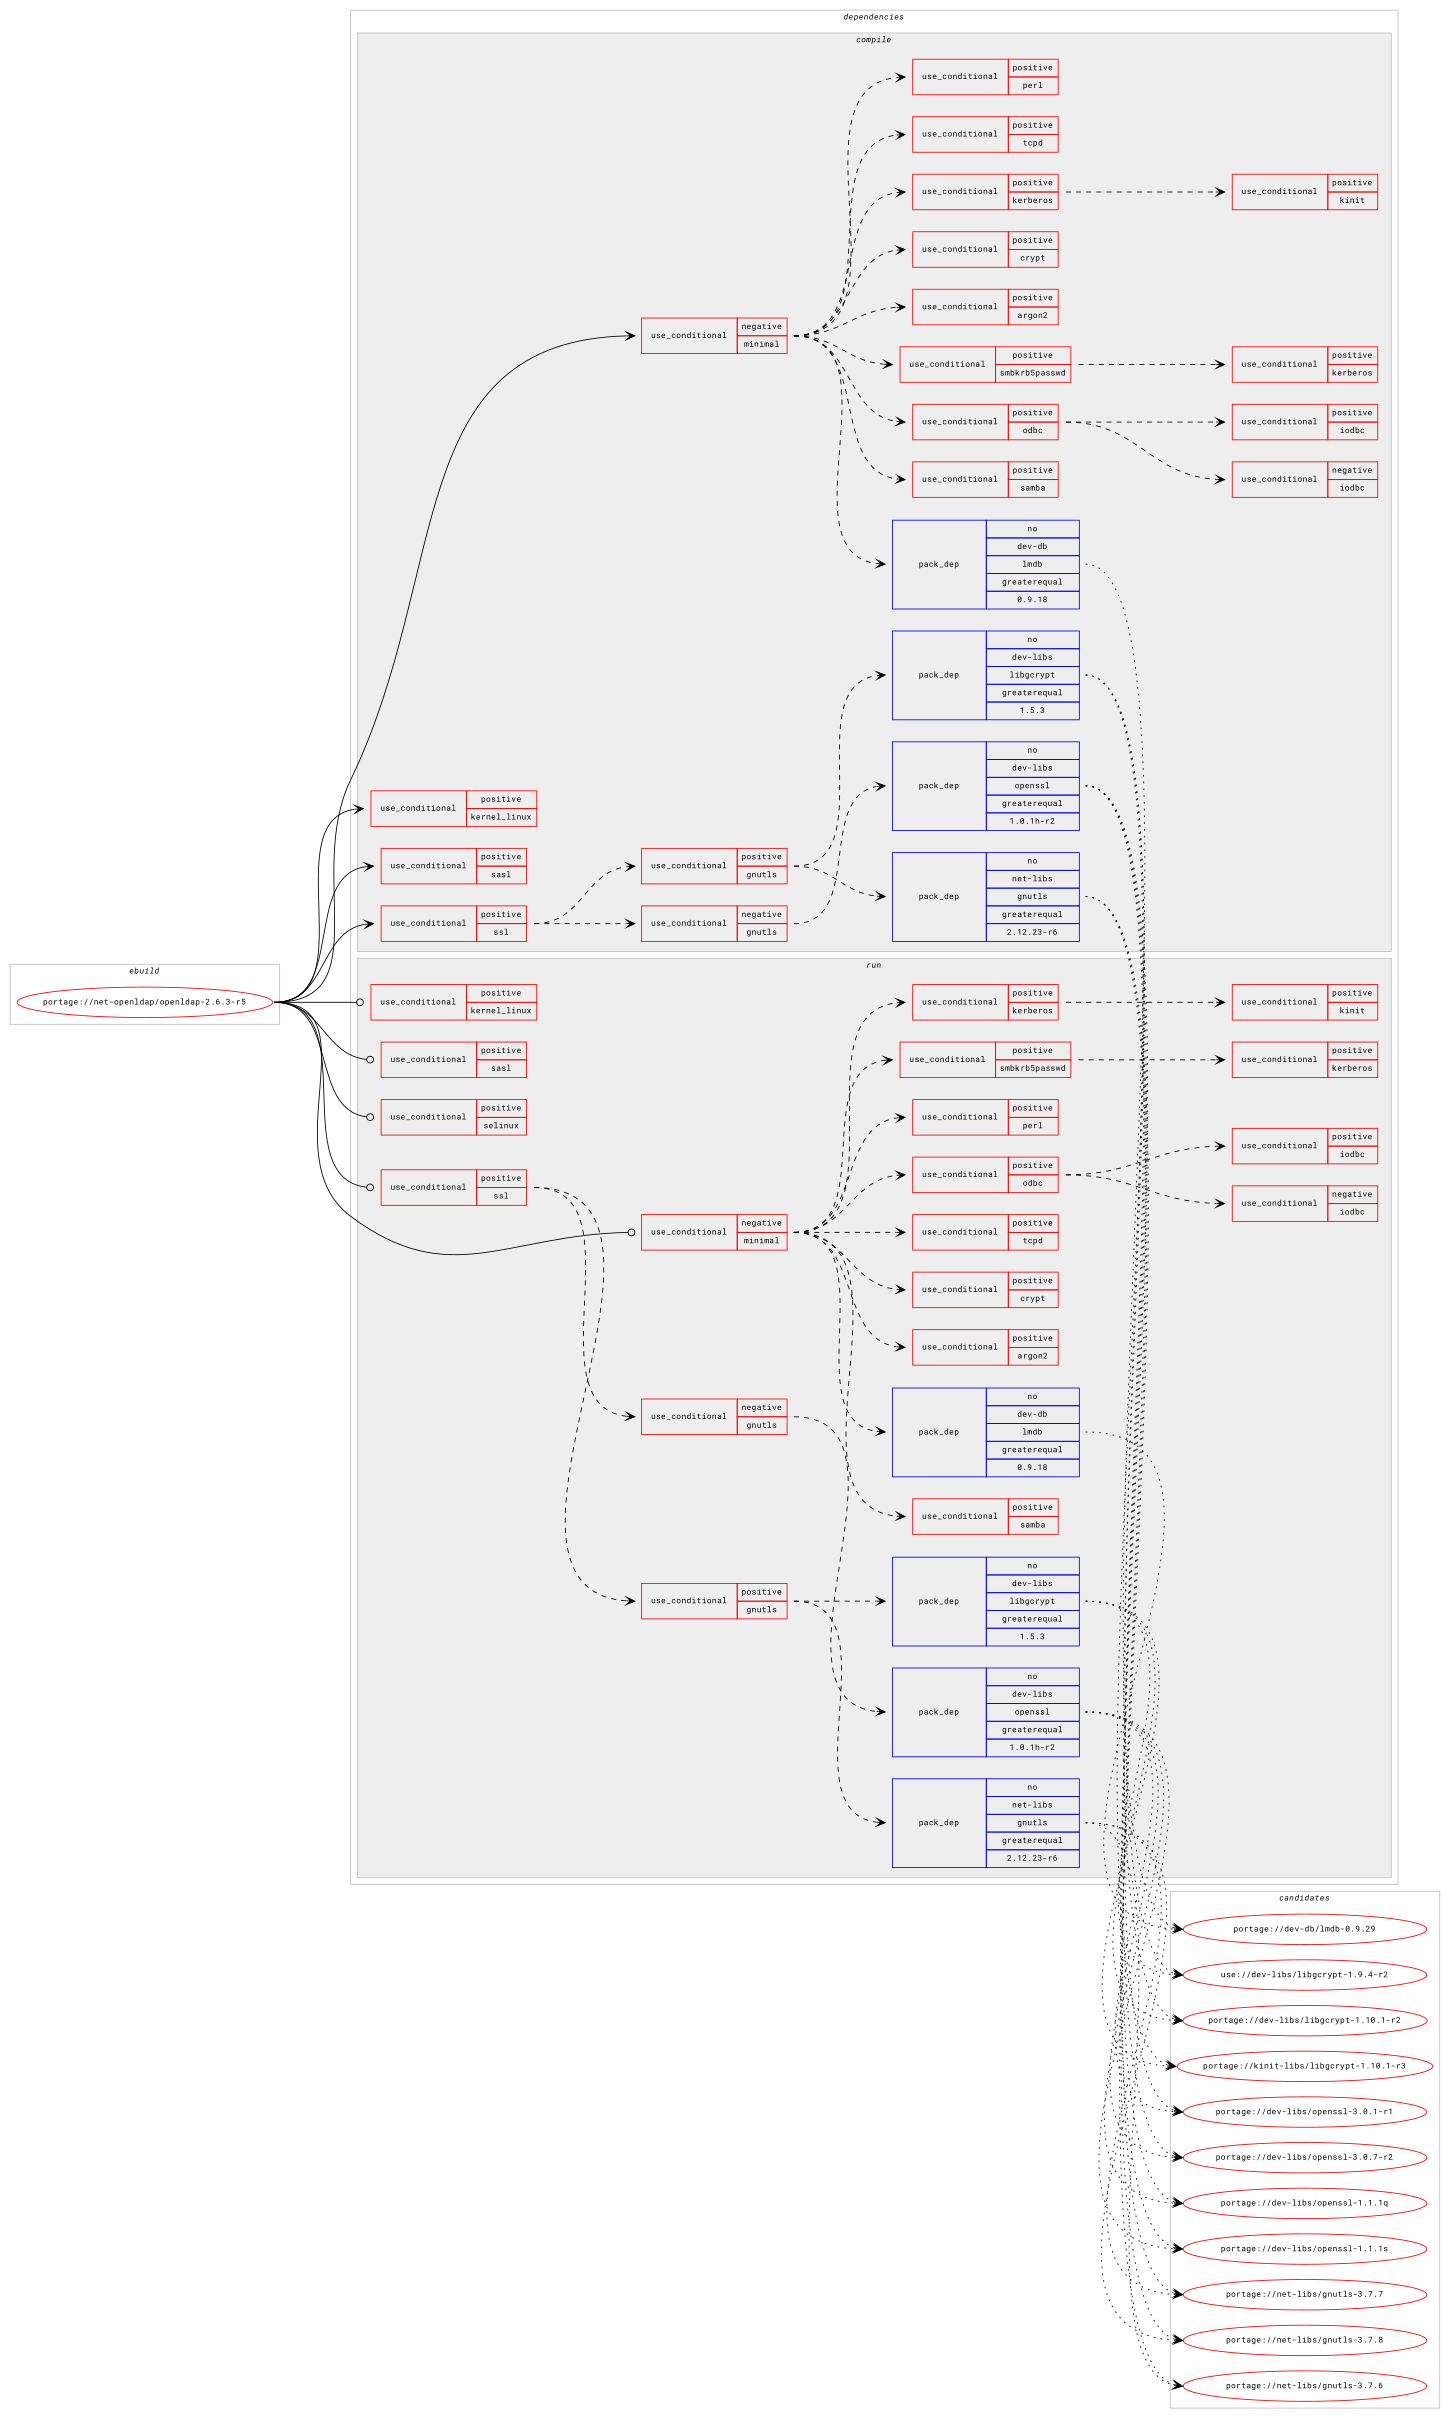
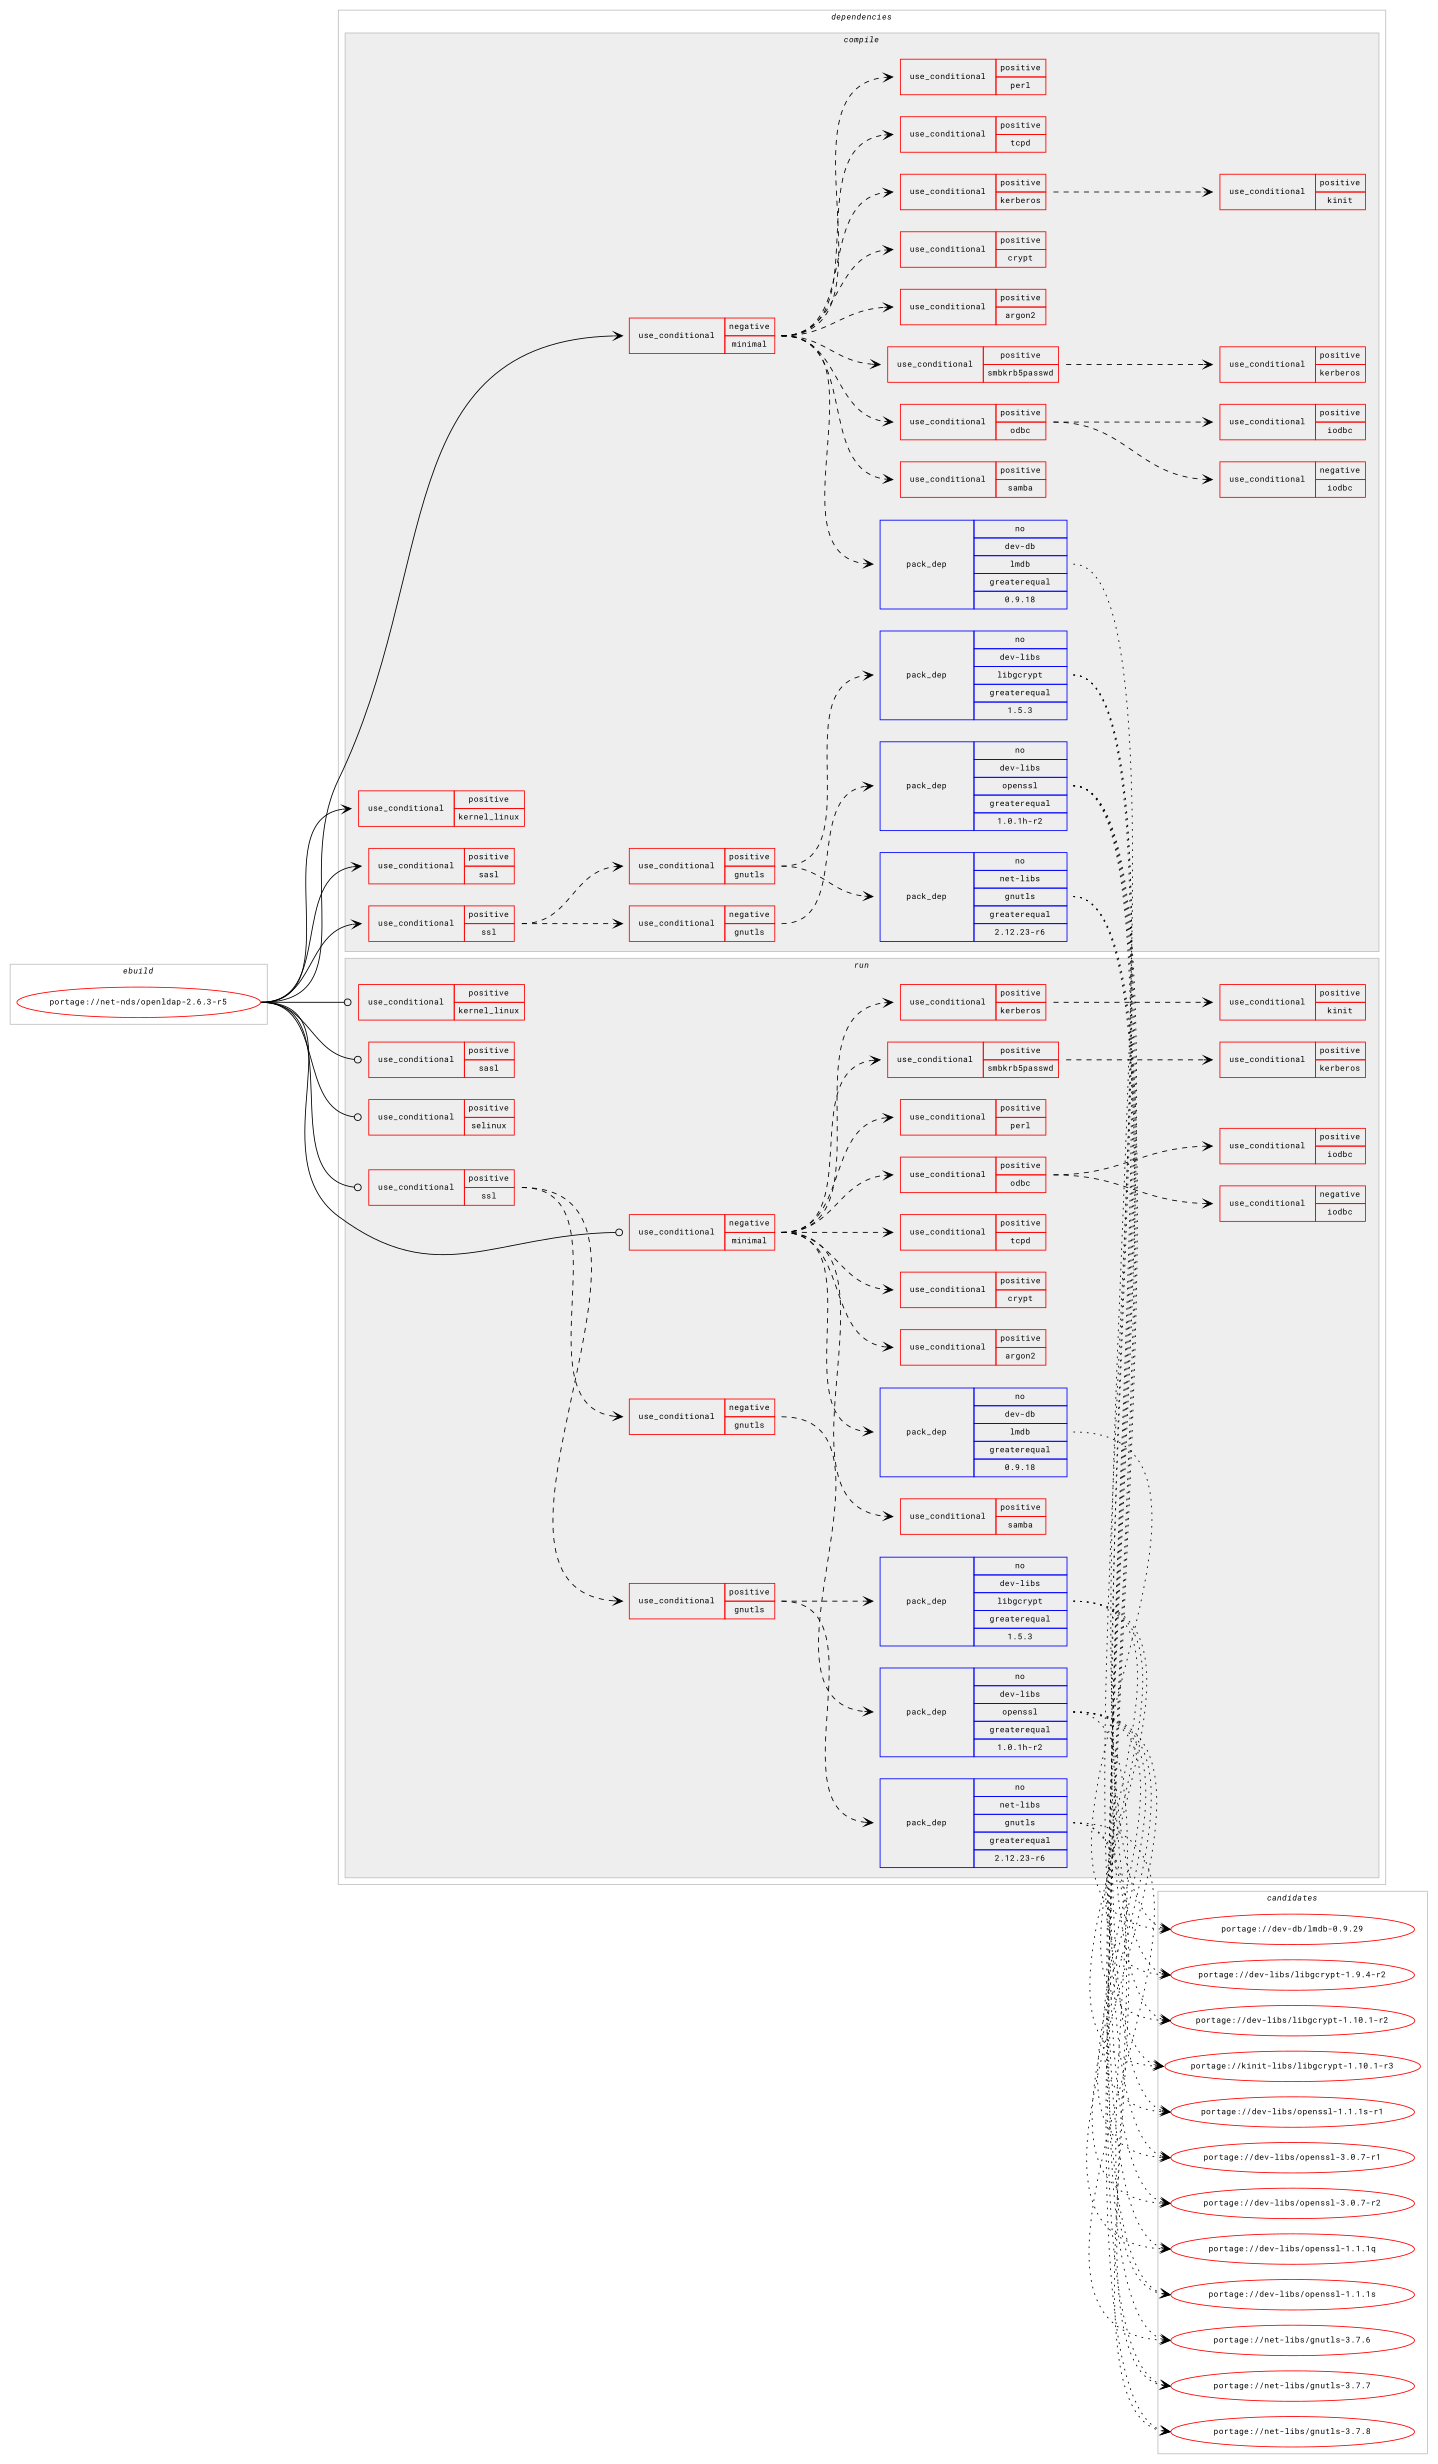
(145, 1002) -> (139, 1002)
(1305, 1975) -> (1293, 1975)
none -> (1293, 2112)
(1305, 2112) -> (1293, 2158)
